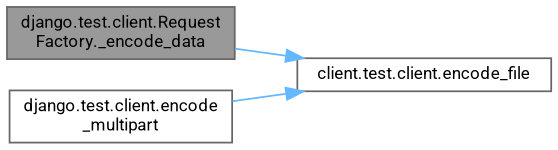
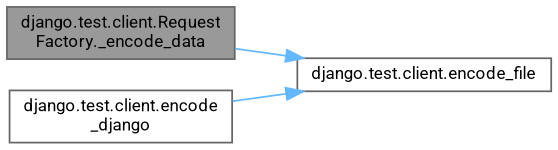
(424, 75) -> (424, 75)
(121, 117) -> (121, 117)
